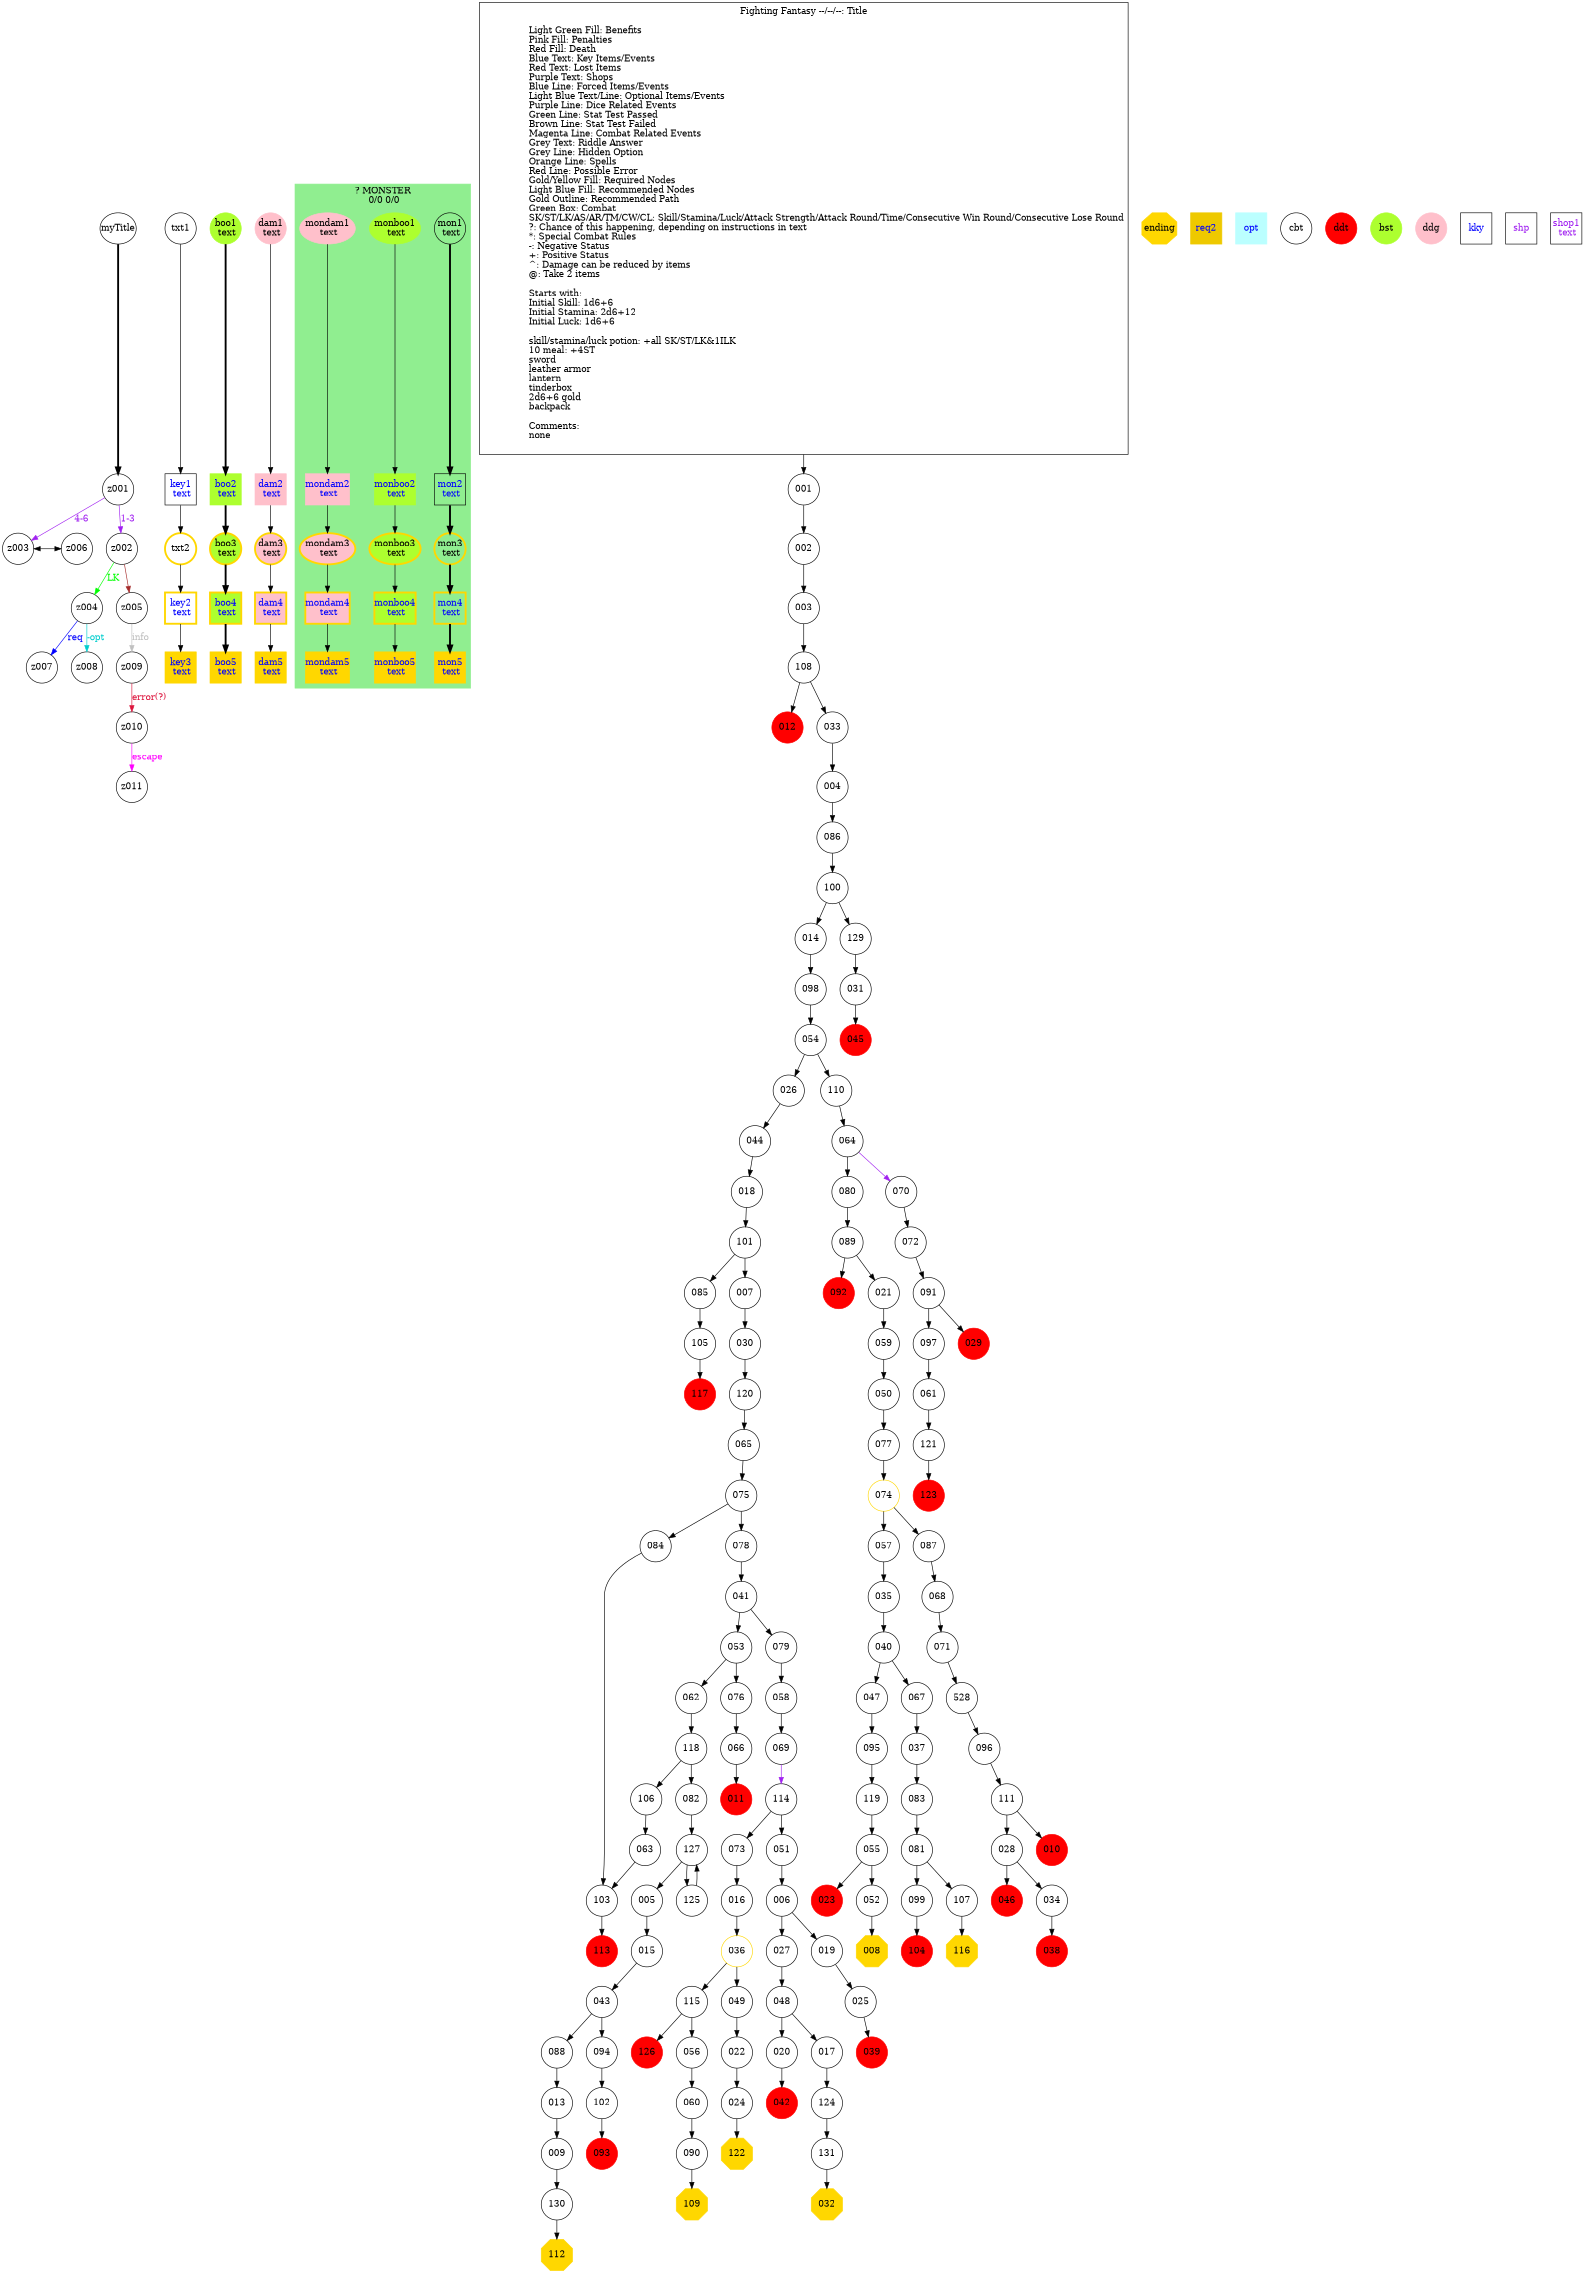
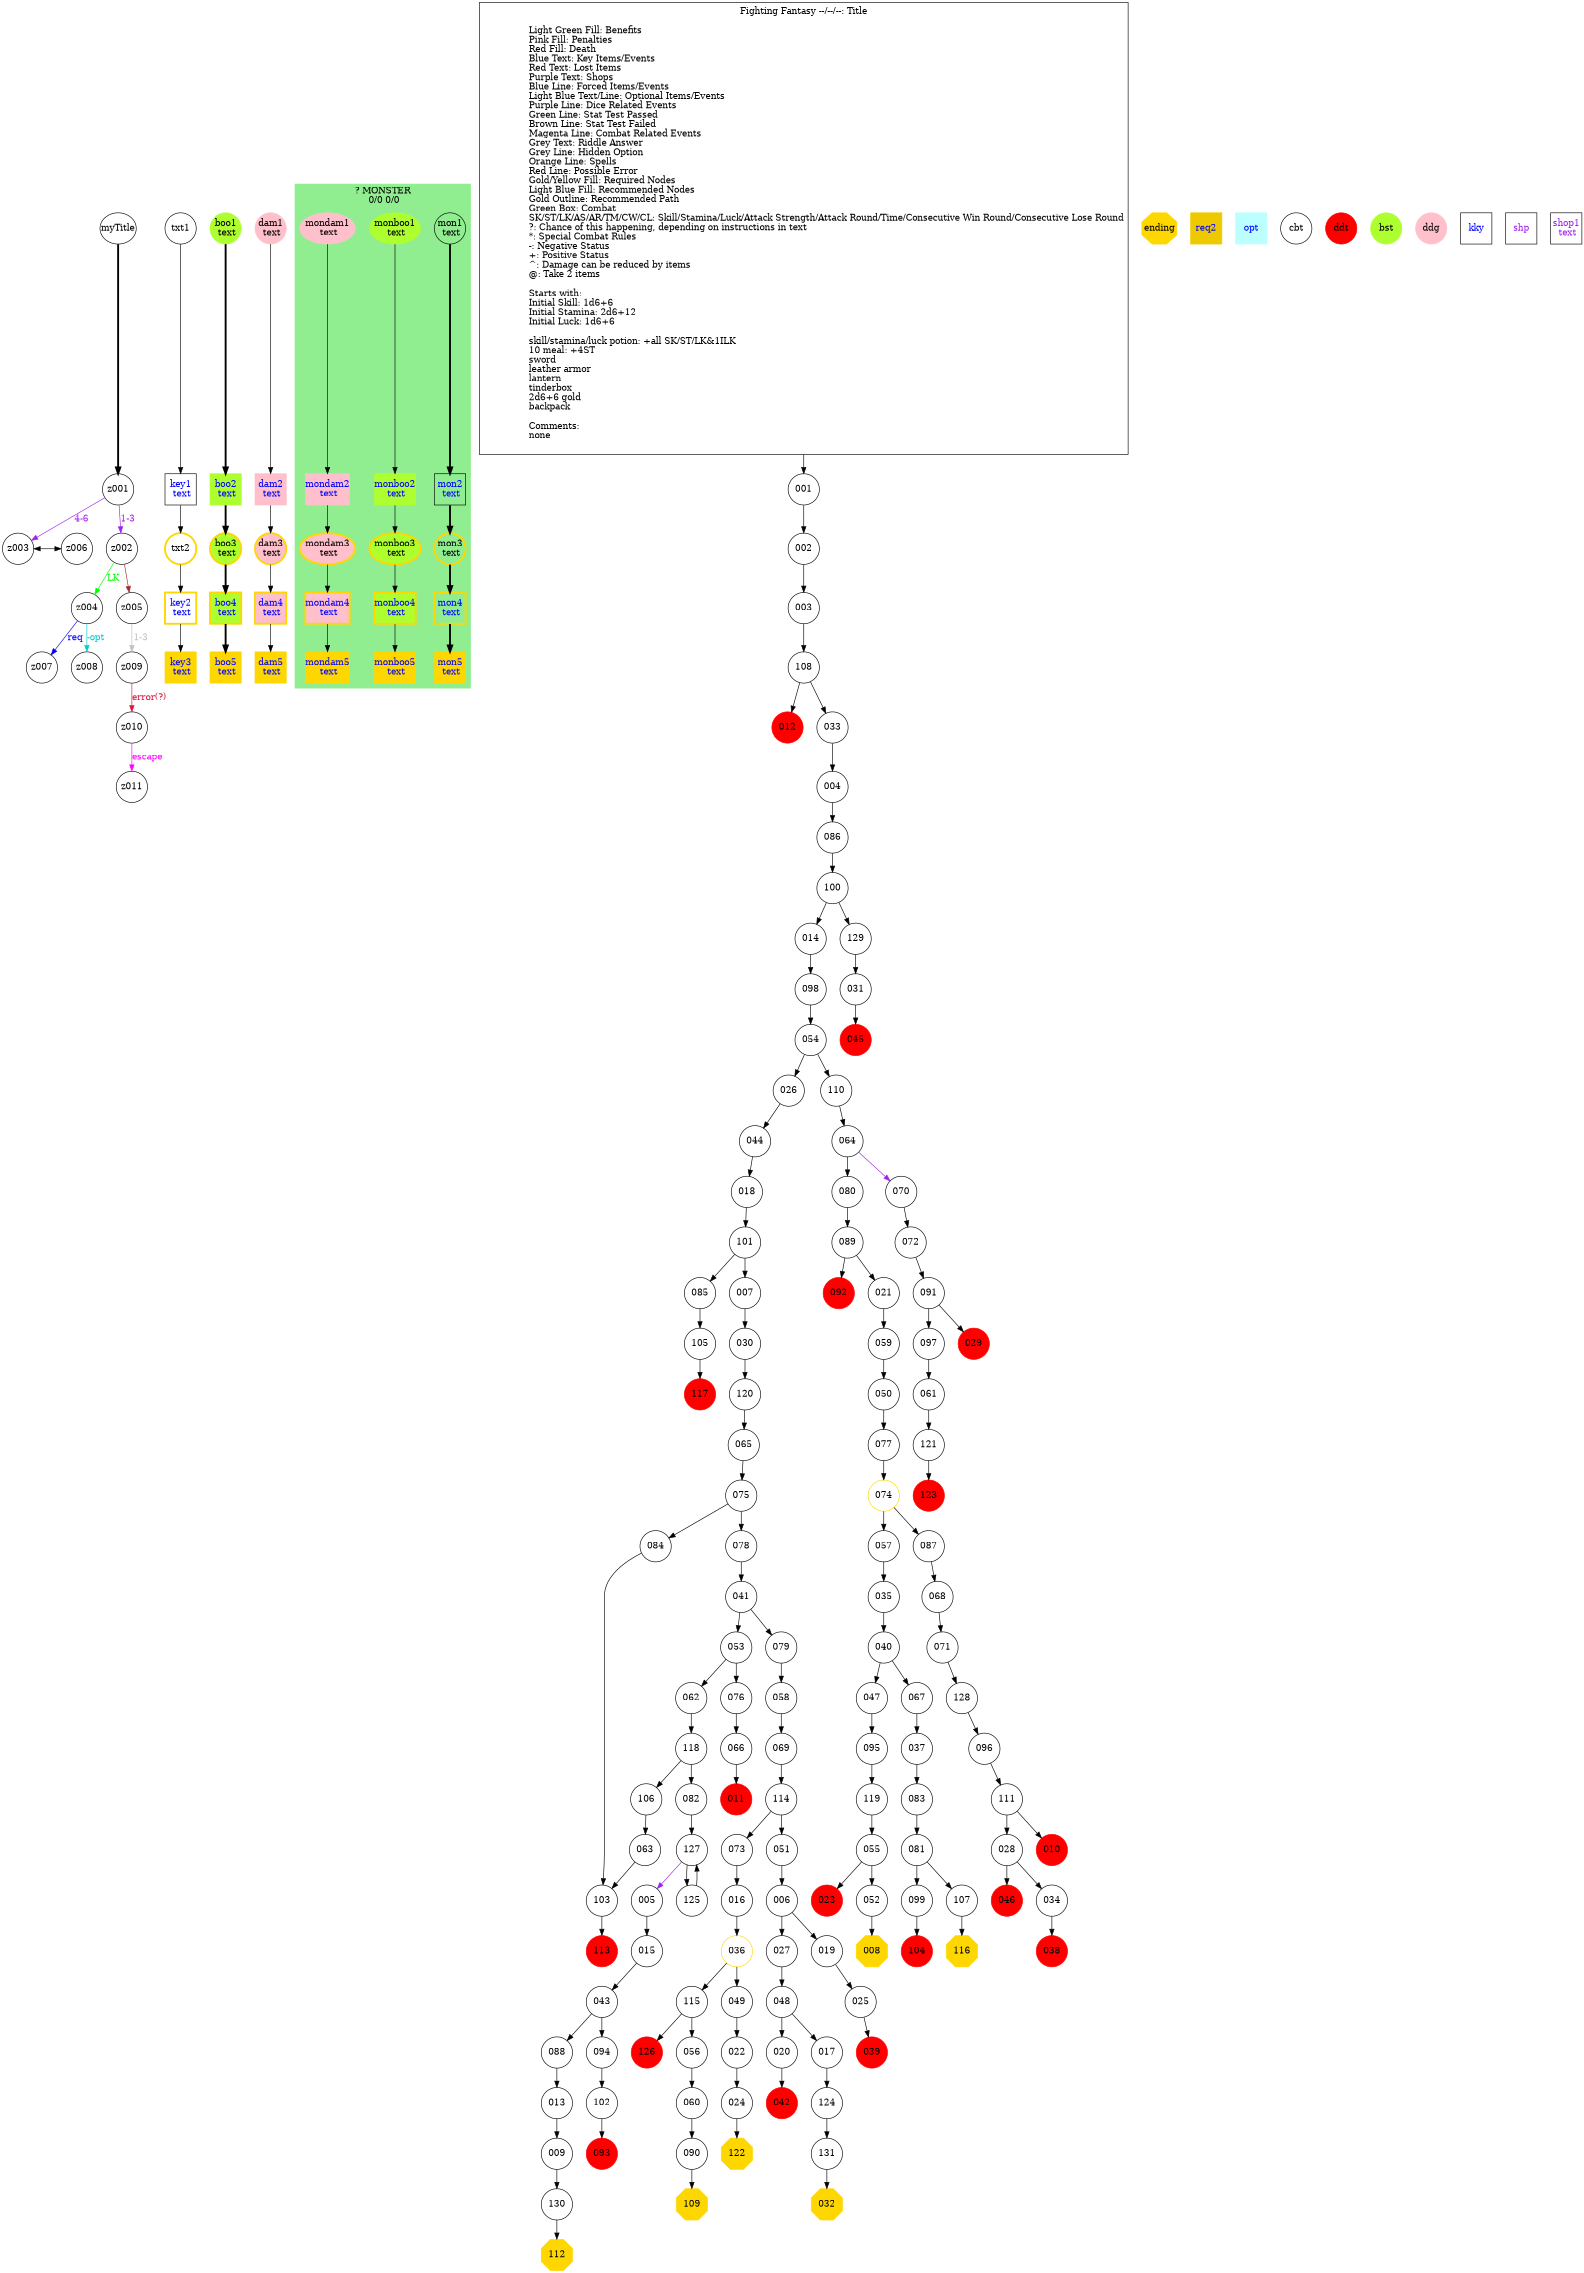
(141, 638) -> (141, 638)
(962, 1698) -> (962, 1698)
(781, 1771) -> (781, 1771)
(672, 1873) -> (672, 1873)
